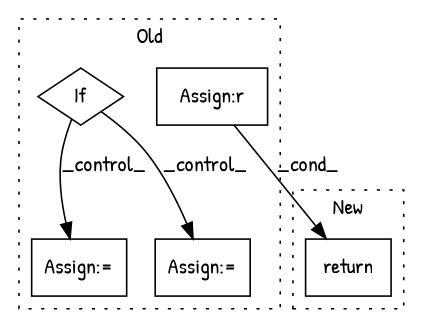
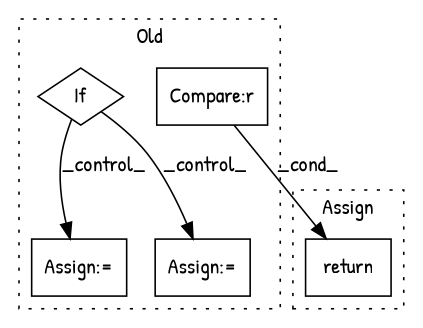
(212, 97) -> (212, 97)
(348, 208) -> (348, 208)
